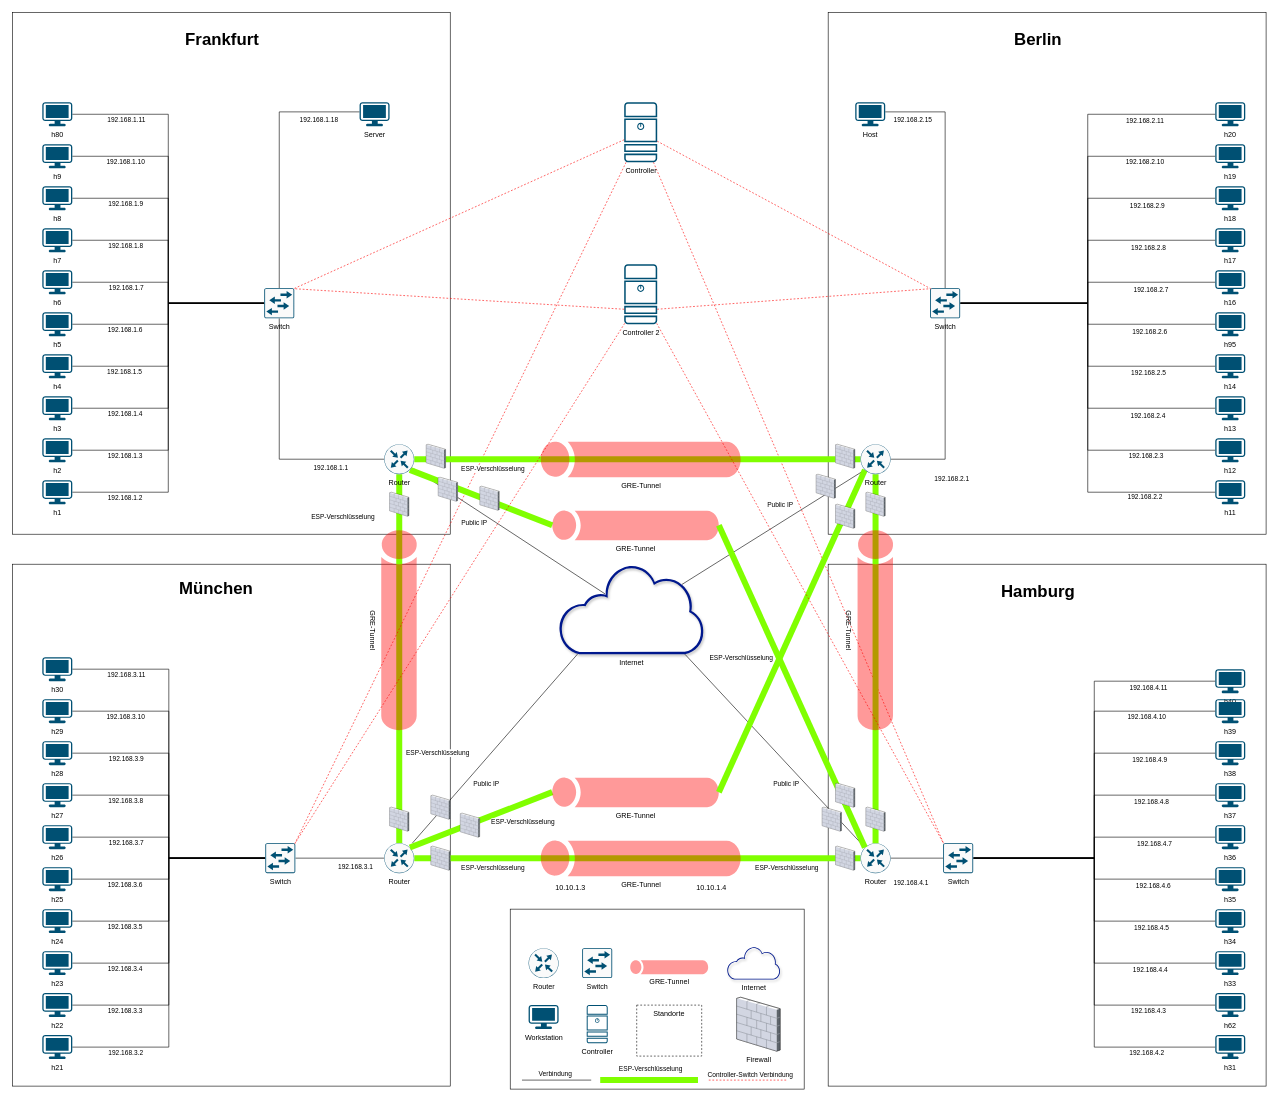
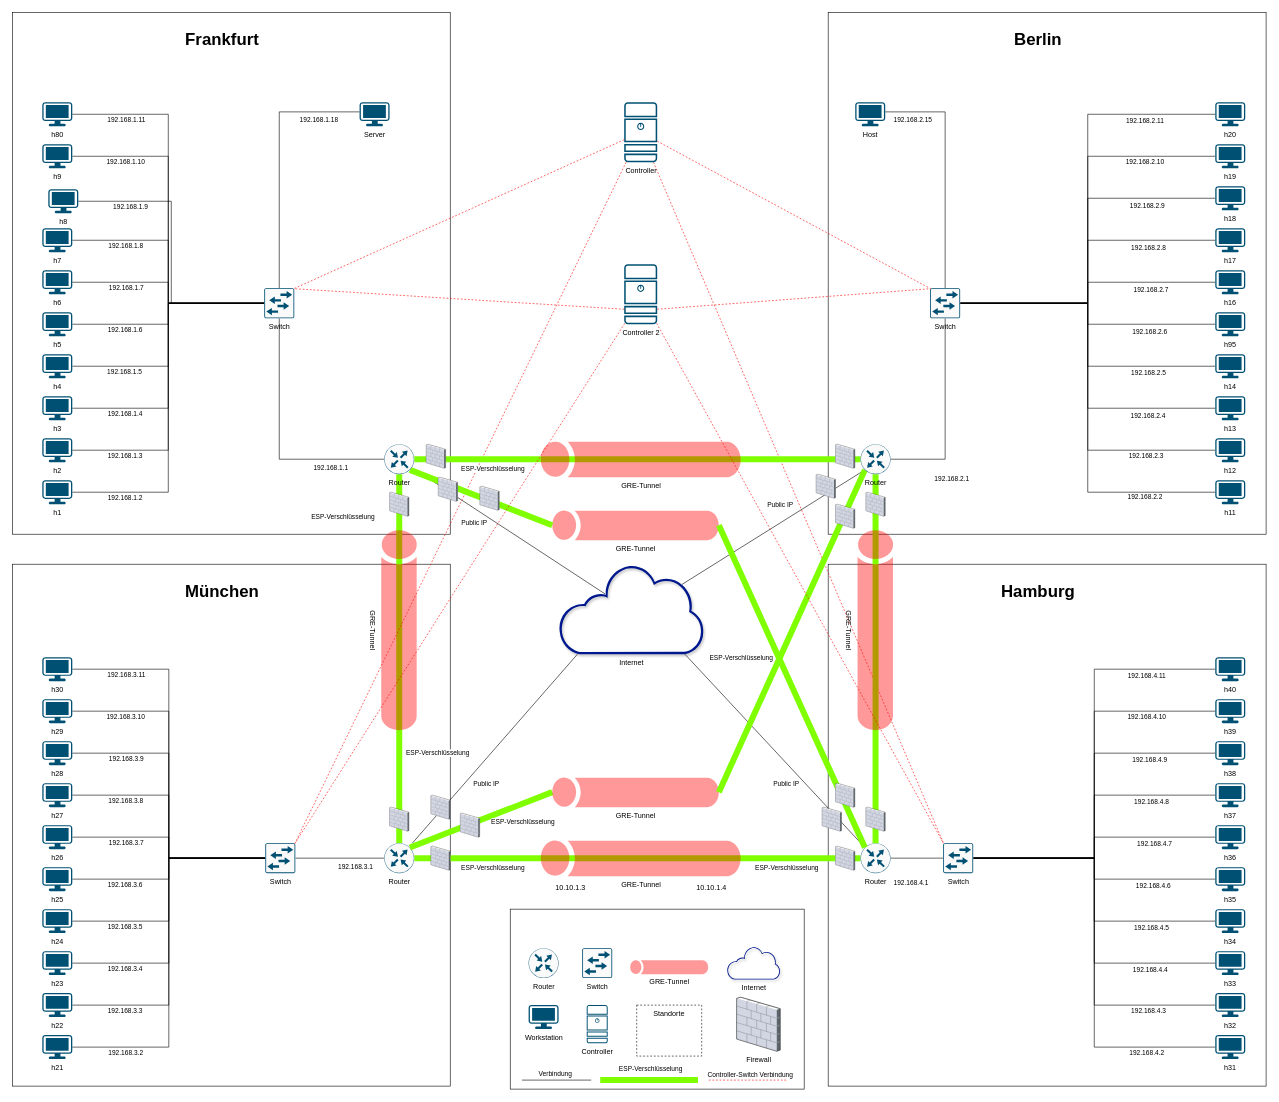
(57, 198) -> (63, 201)
(216, 588) -> (222, 591)
(1230, 681) -> (1230, 669)
(1231, 1026) -> (1231, 1026)
